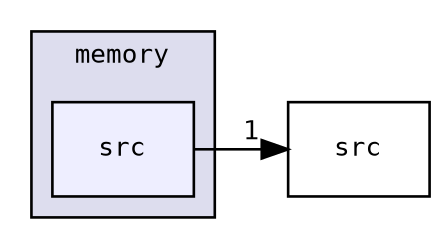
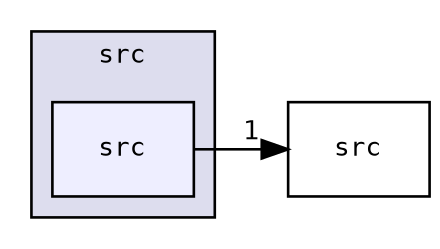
(123, 56) -> (123, 56)
